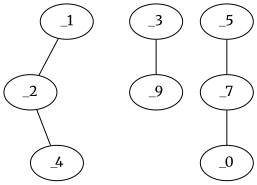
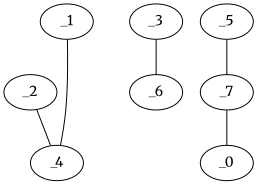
(49, 57) -> (67, 93)
(156, 92) -> (156, 92)
